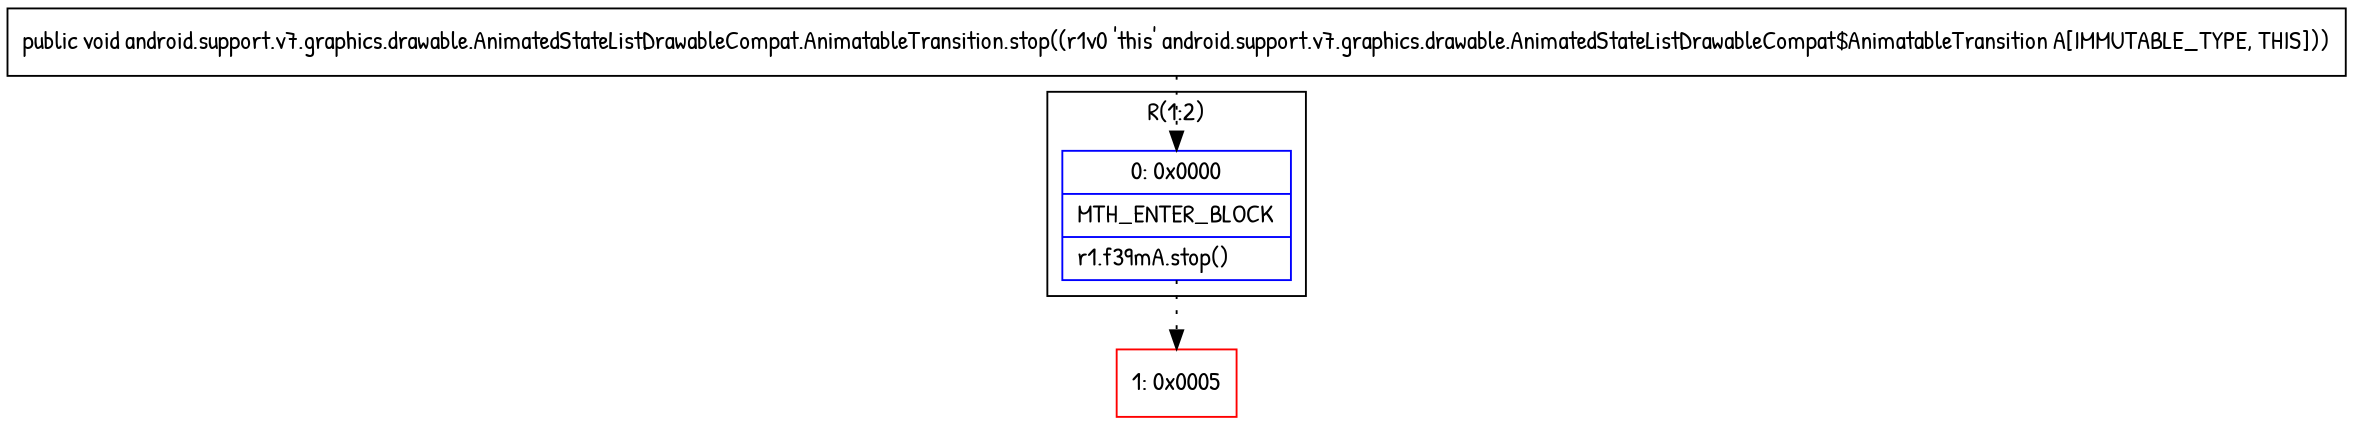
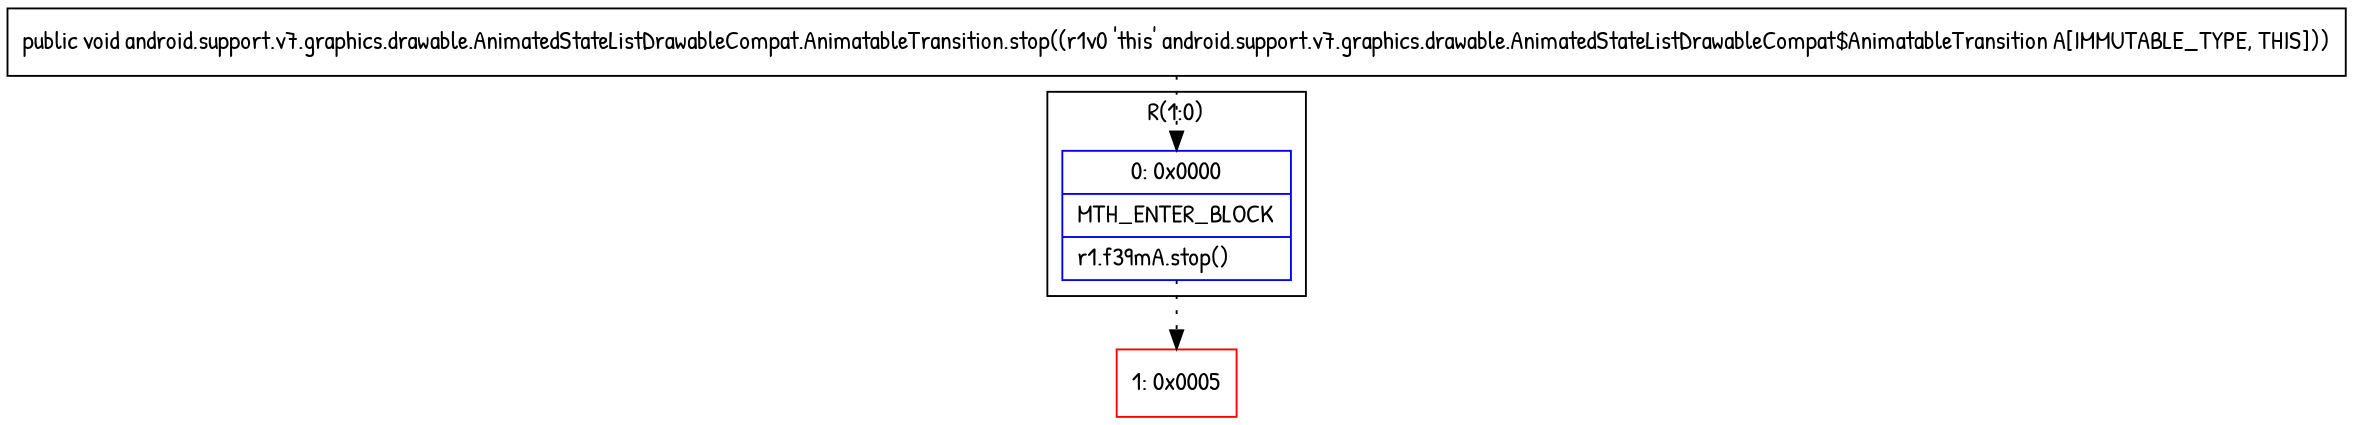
(1177, 113) -> (1177, 113)
